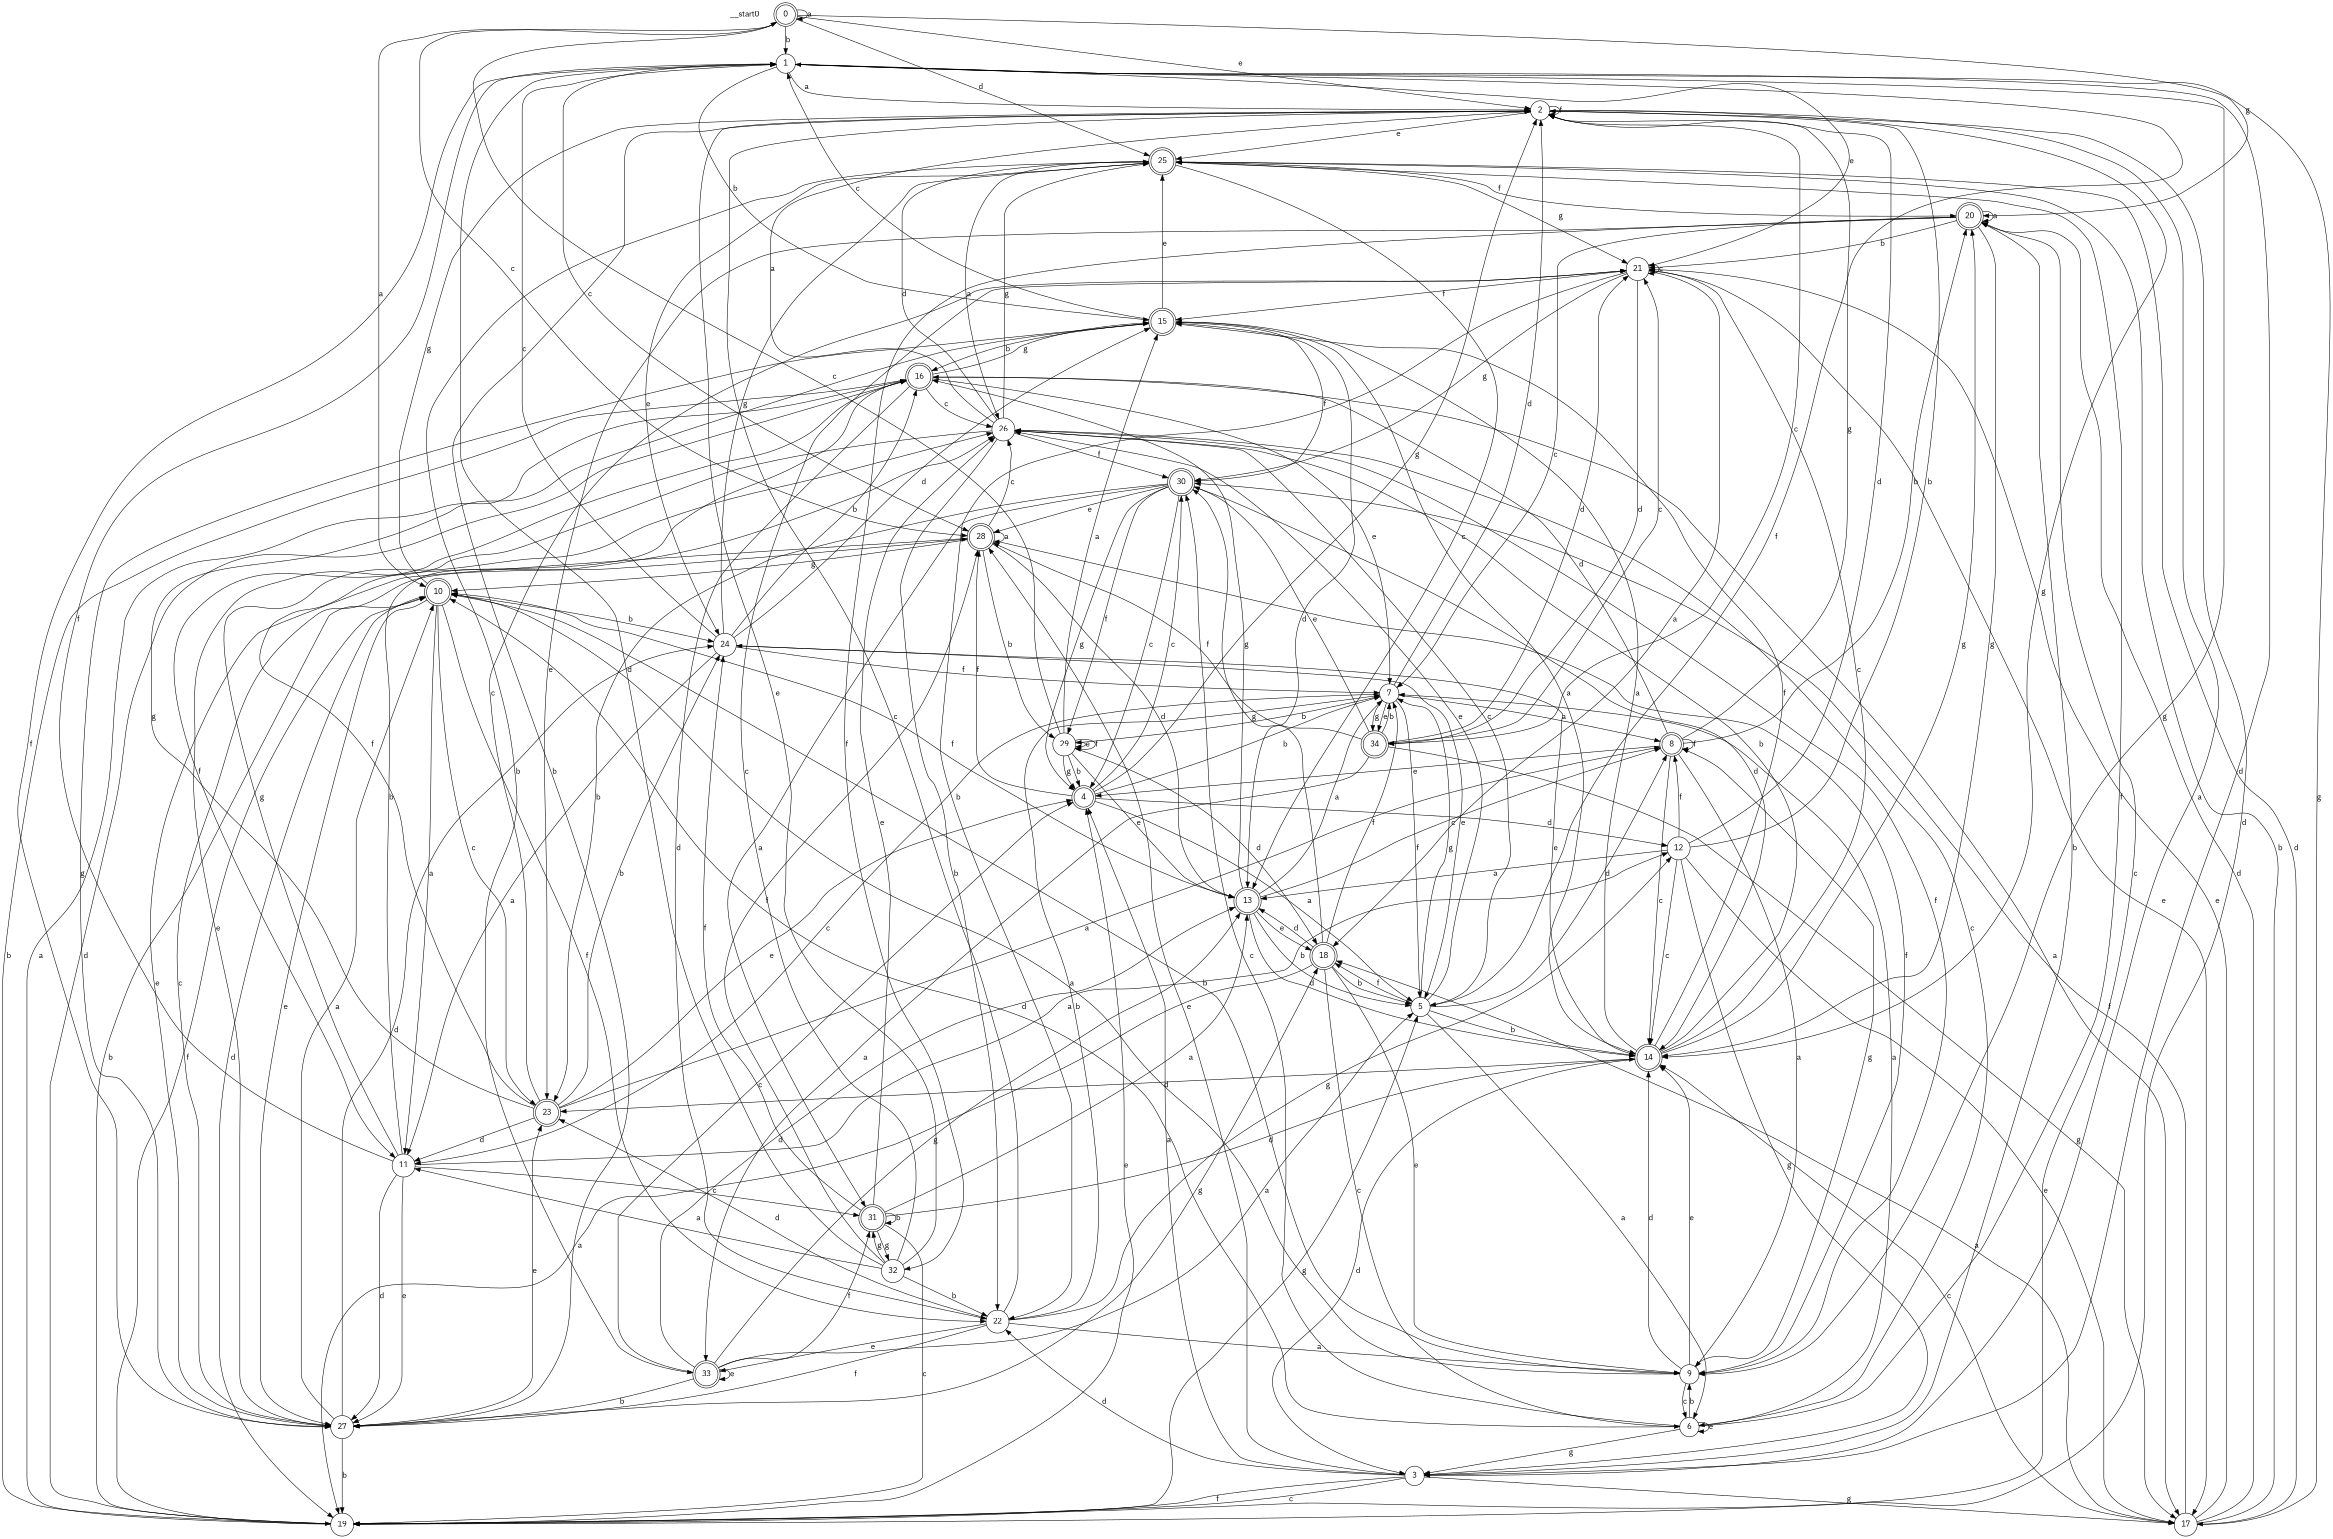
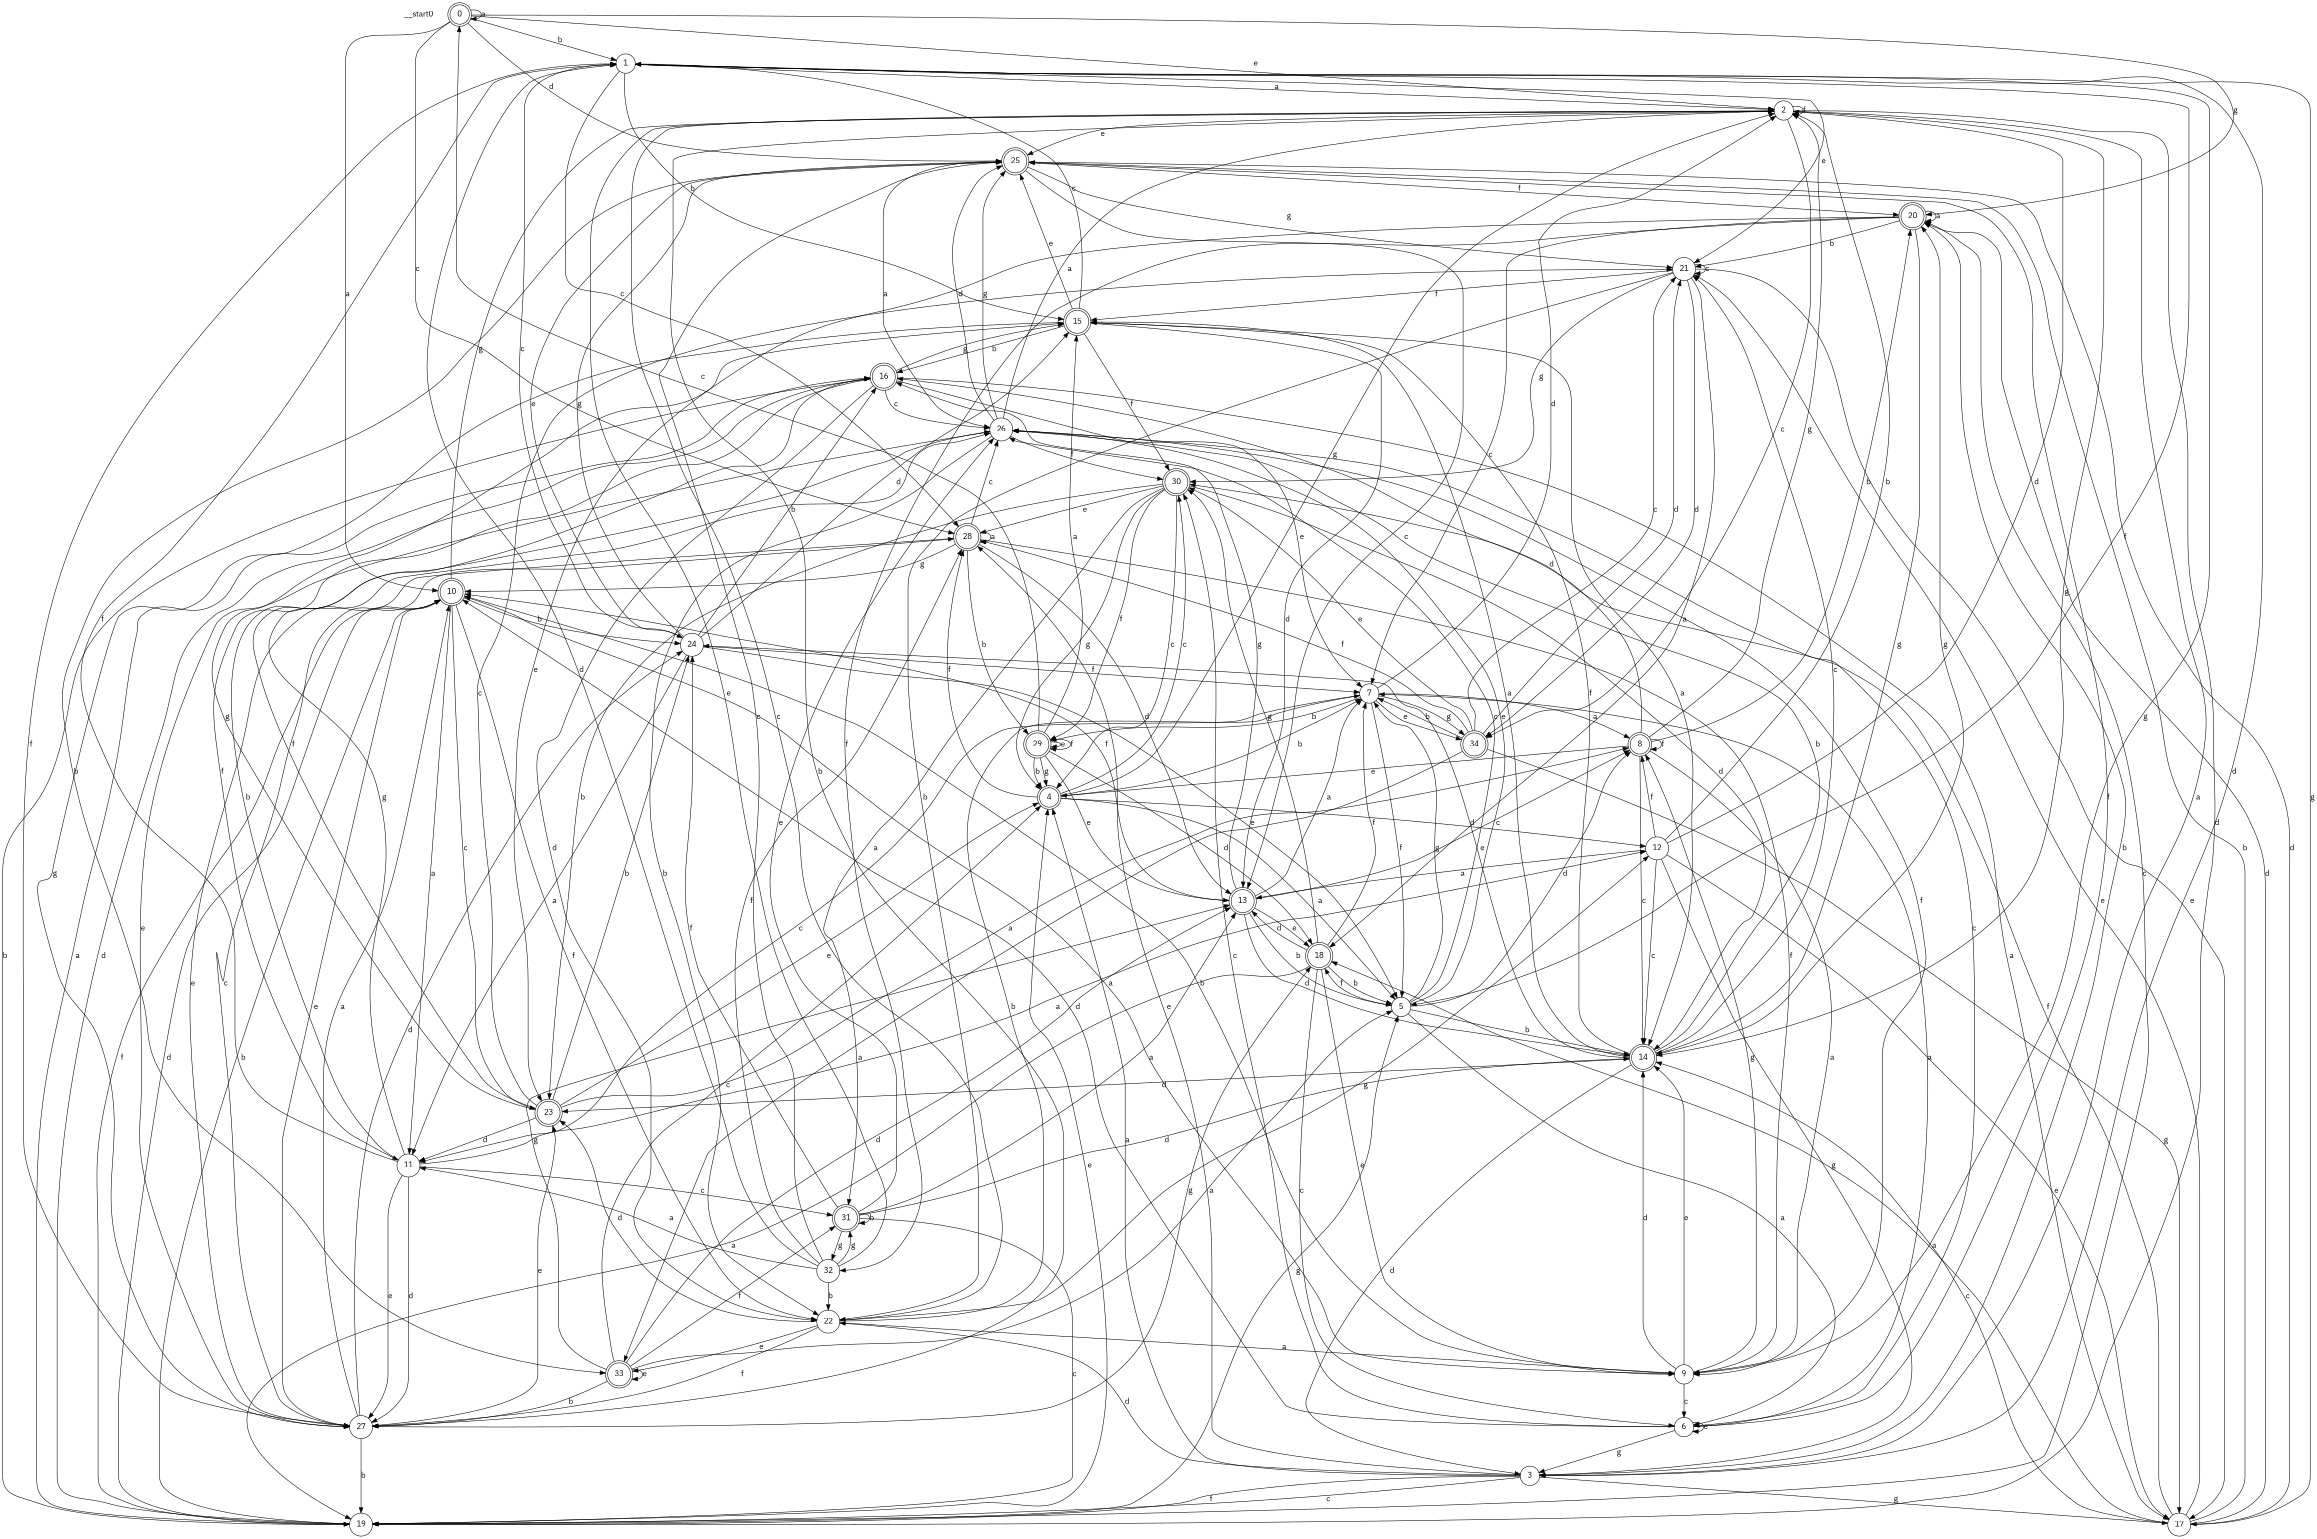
(794, 491) -> (740, 644)
(1064, 744) -> (1037, 744)
(1689, 1403) -> none
